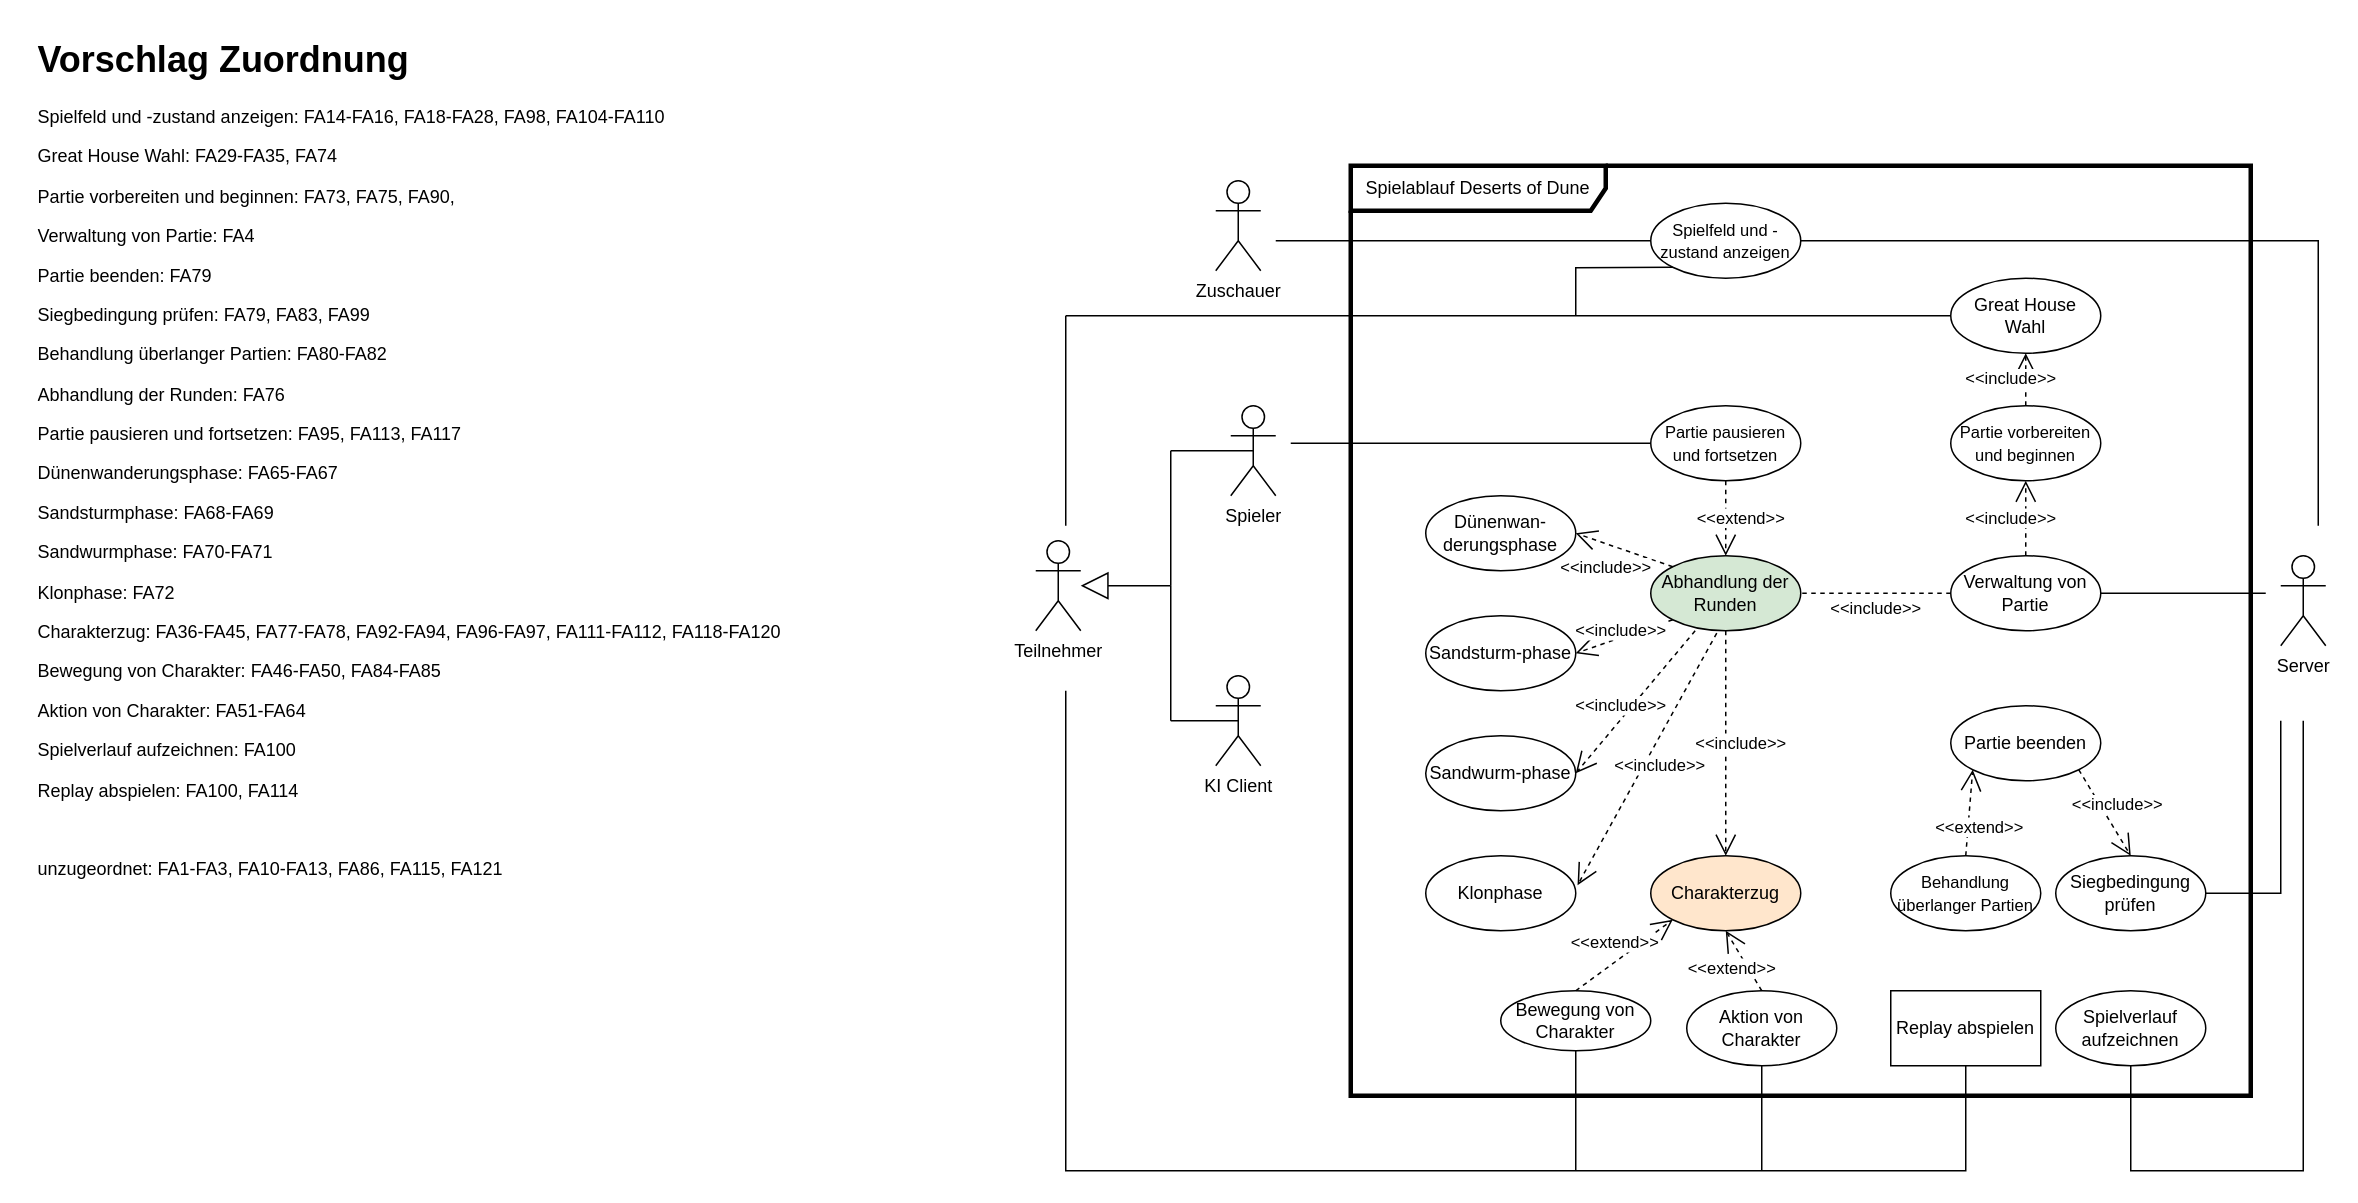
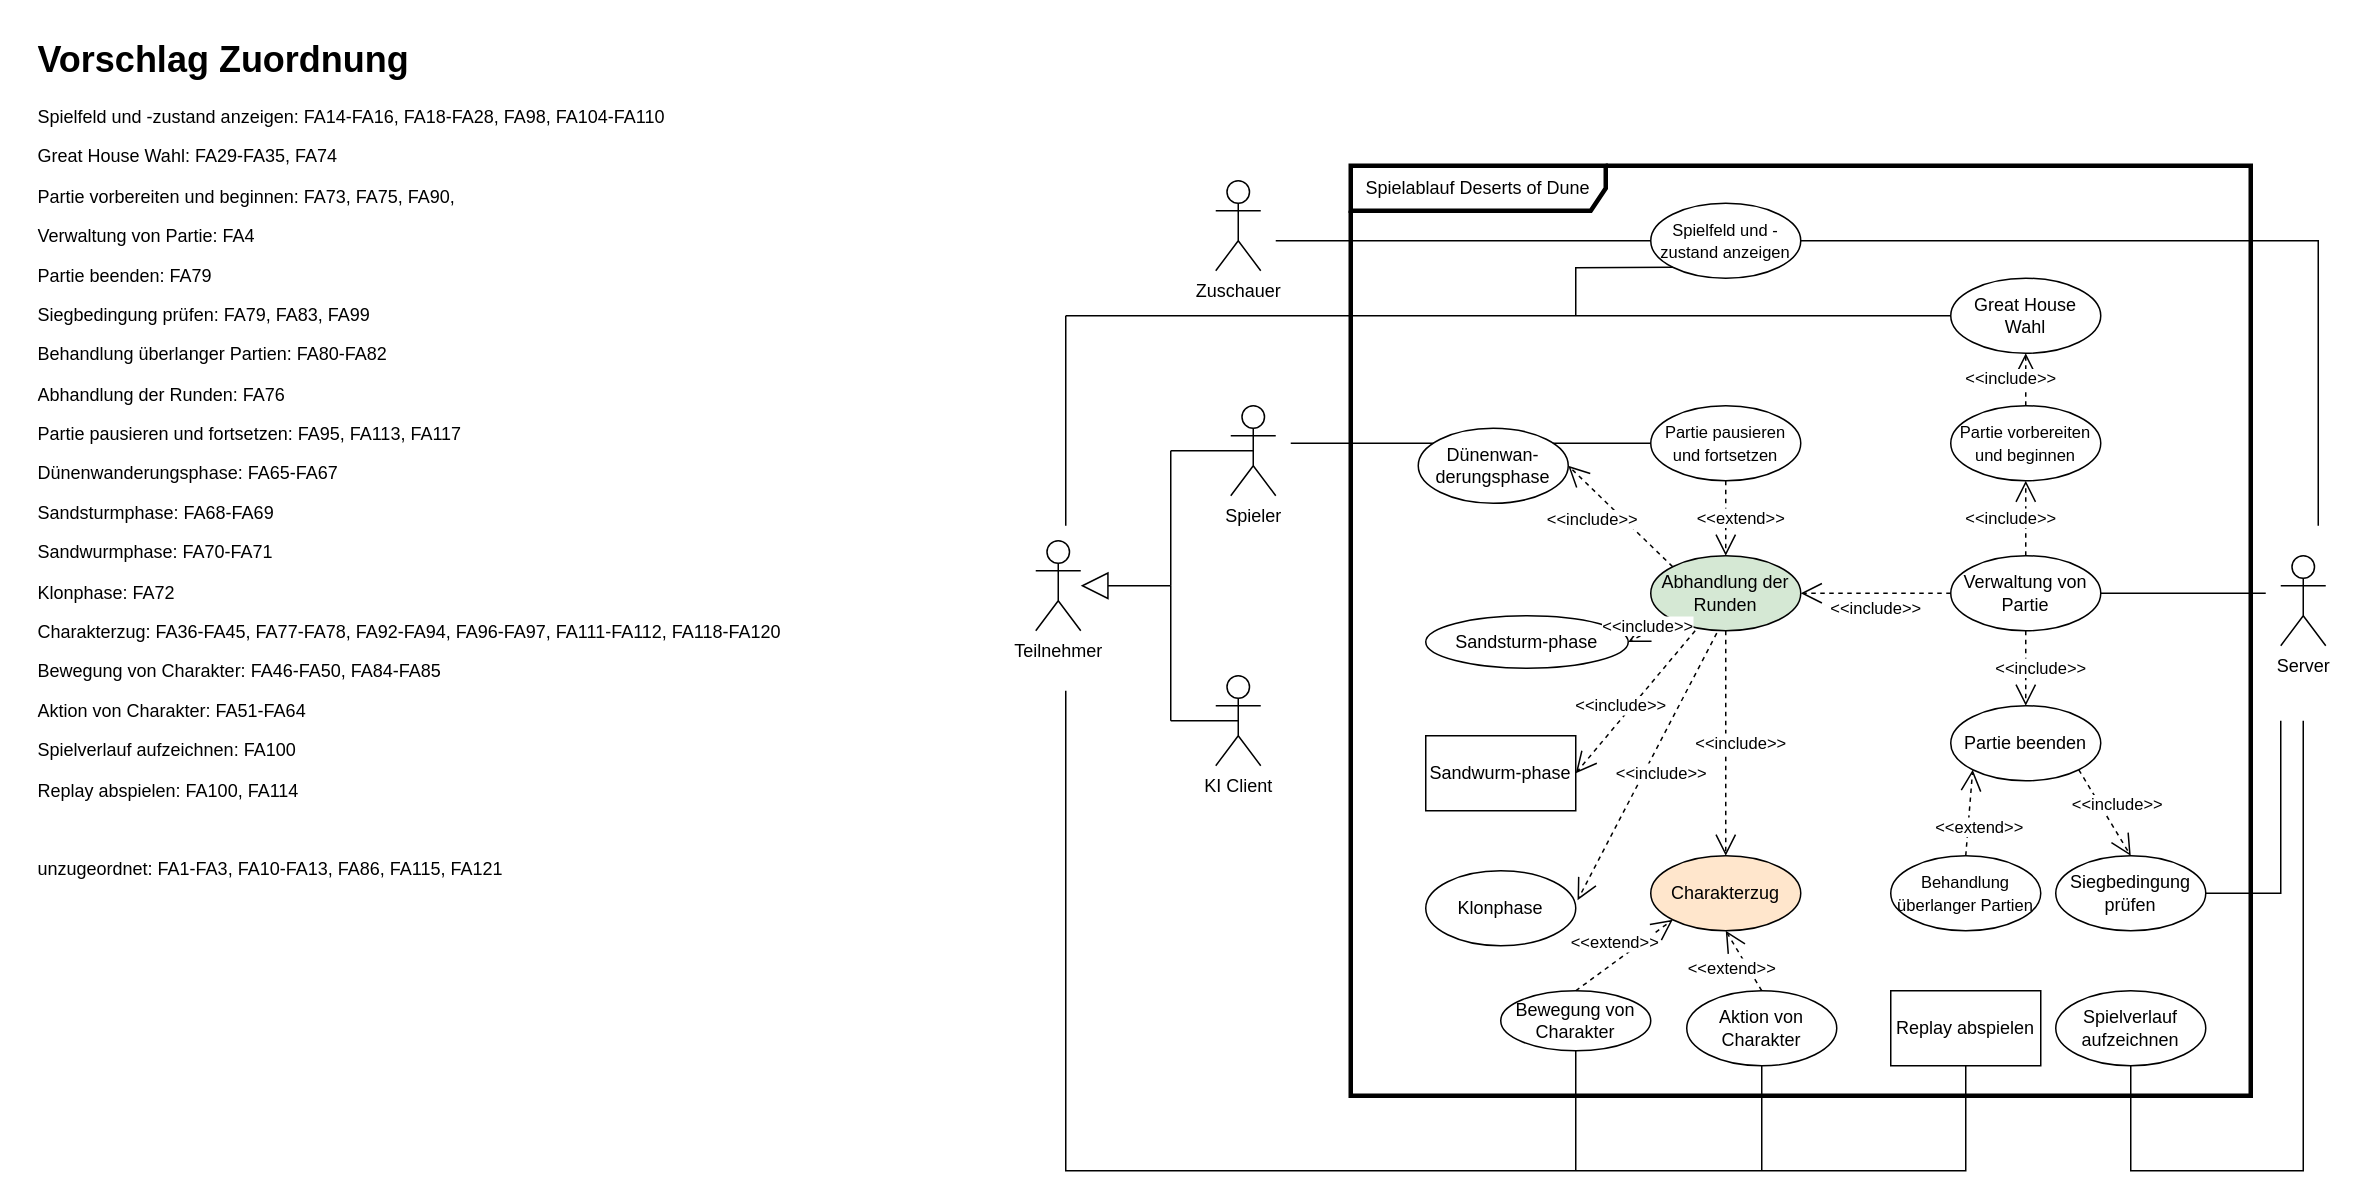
(1501, 533) -> (1493, 466)
(1806, 593) -> (1807, 593)
(1501, 653) -> (1527, 642)
none -> (2026, 681)
(1501, 773) -> (1501, 773)
(1501, 893) -> (1501, 908)
